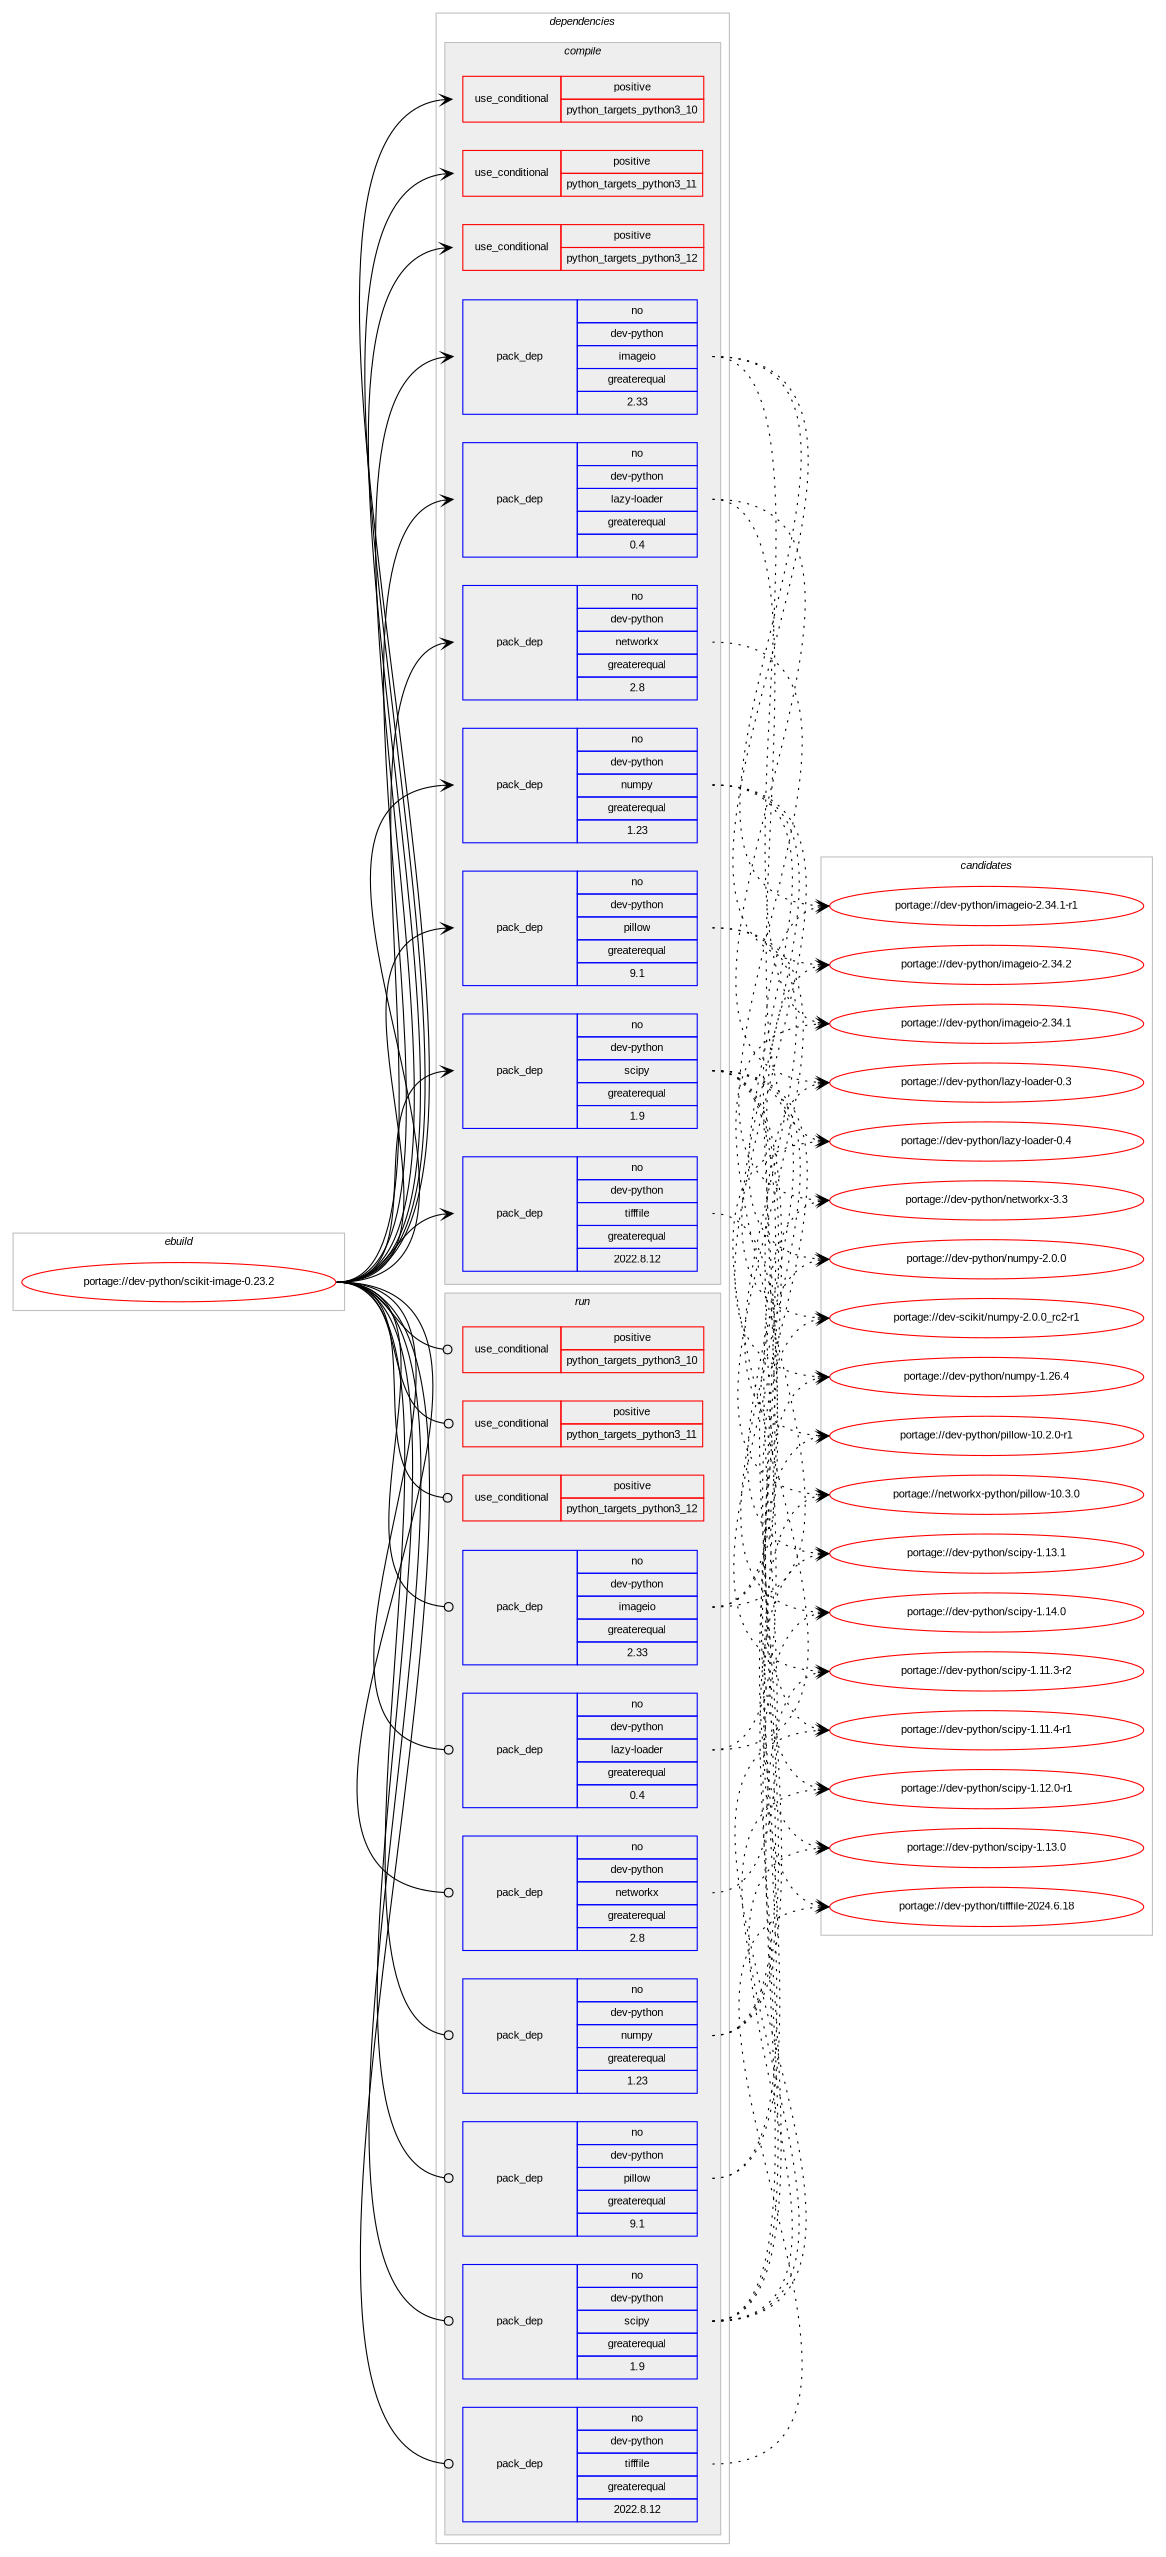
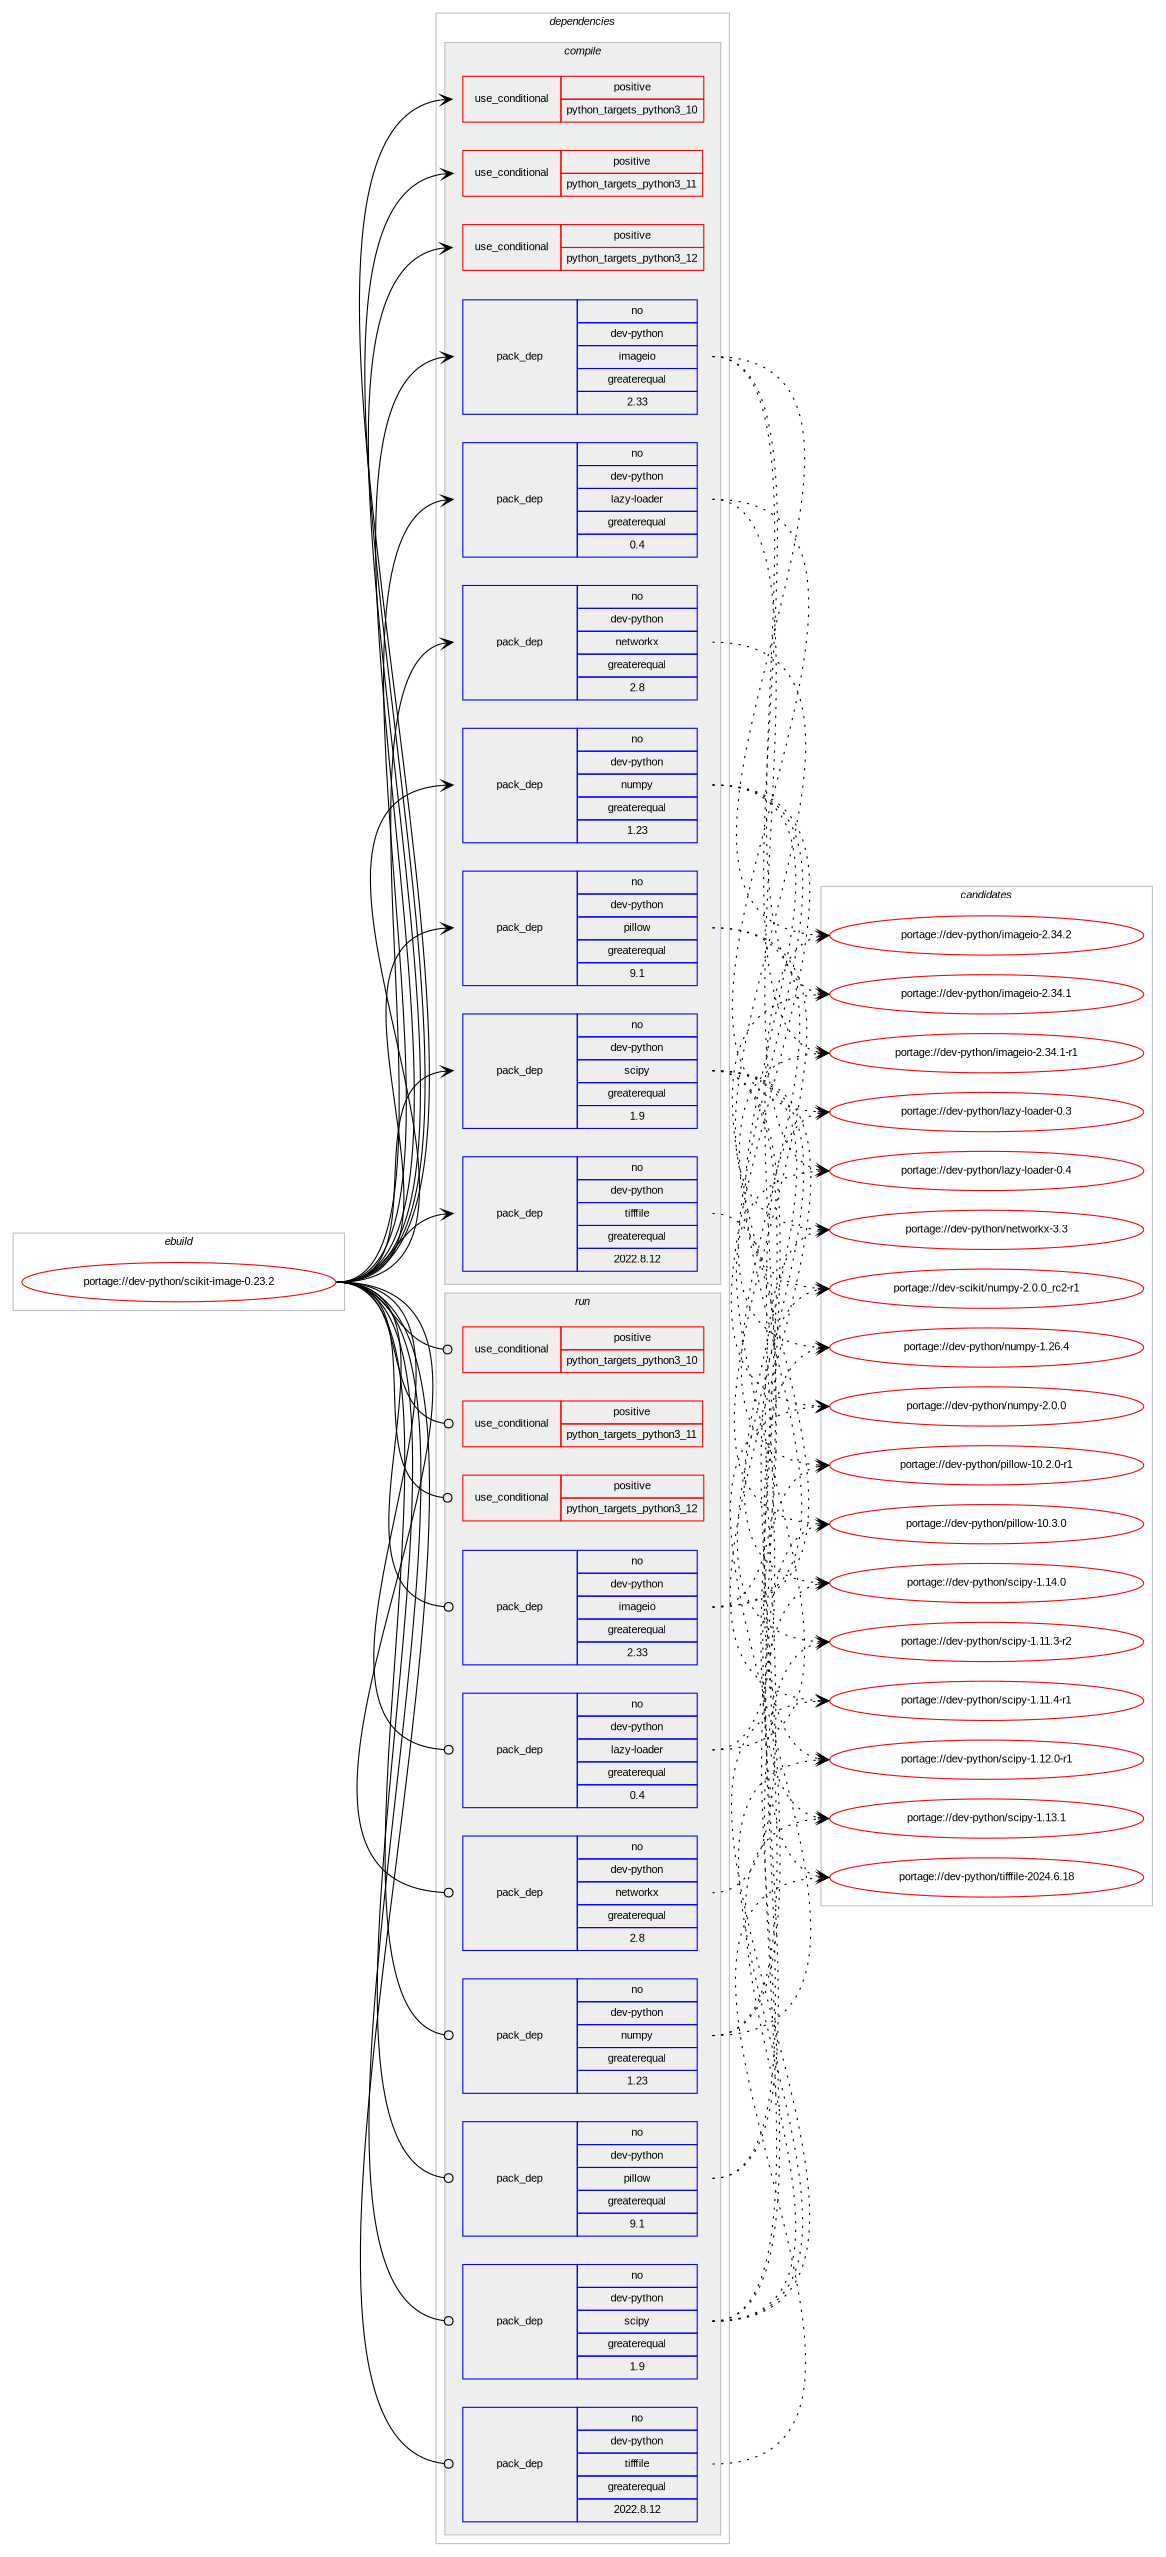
(987, 1495) -> (987, 1524)
(987, 1848) -> none
